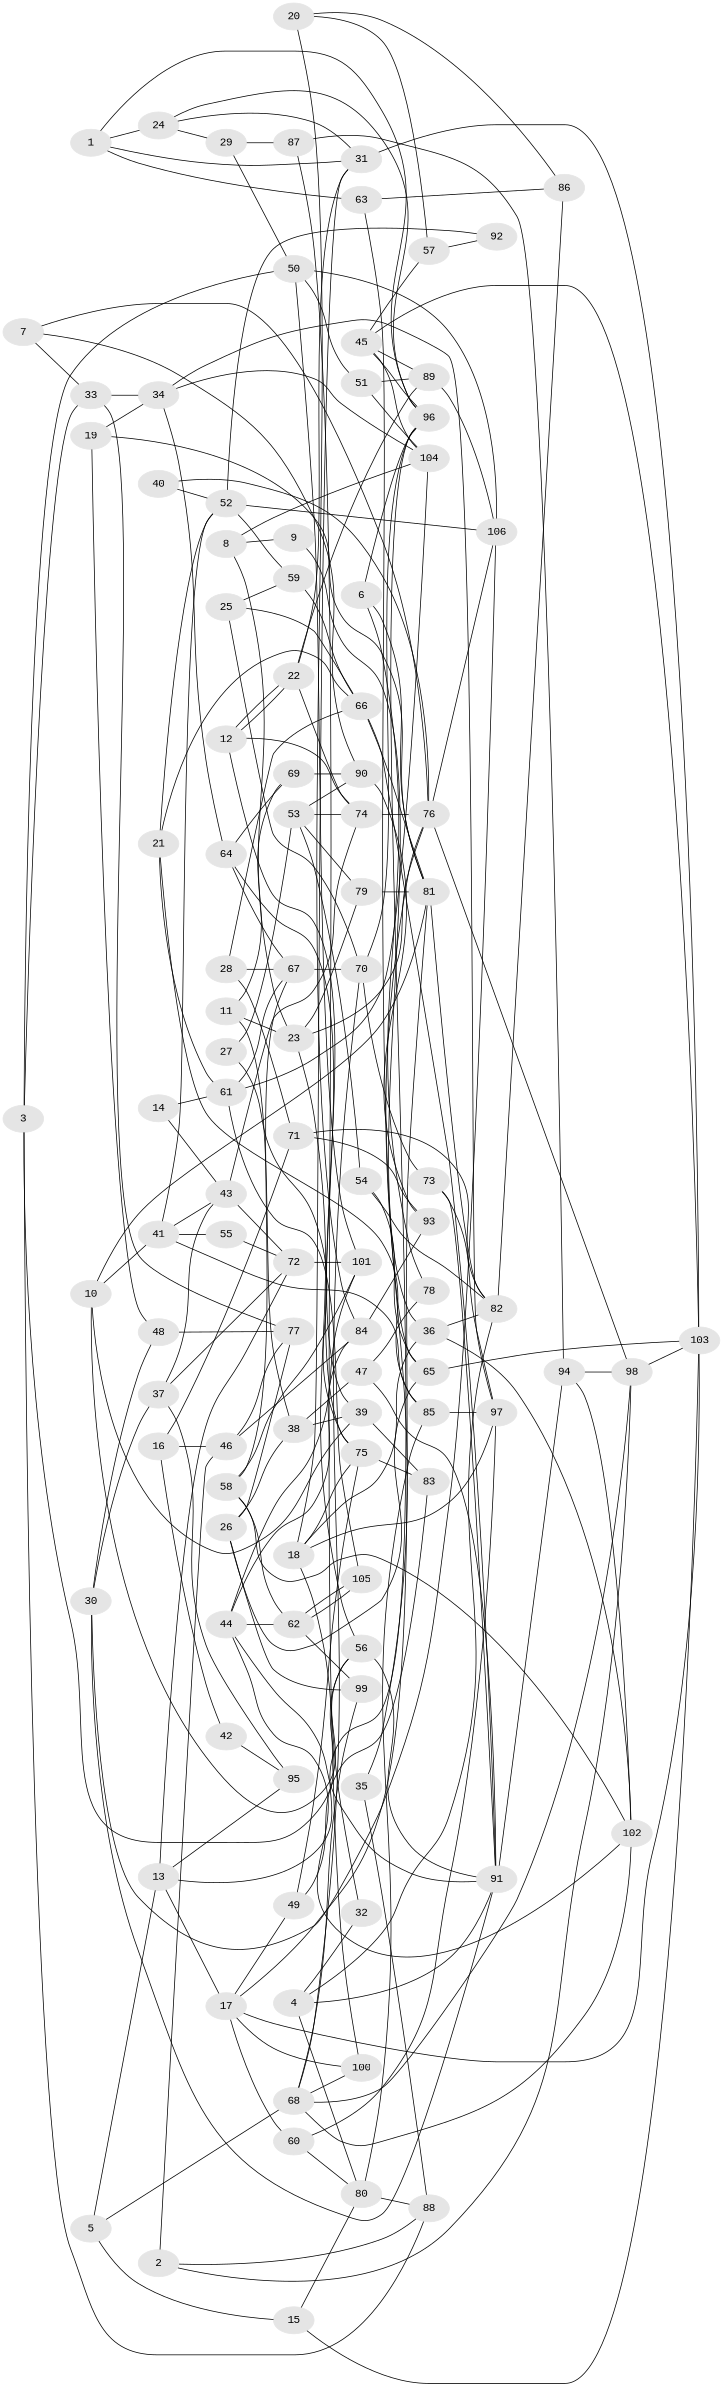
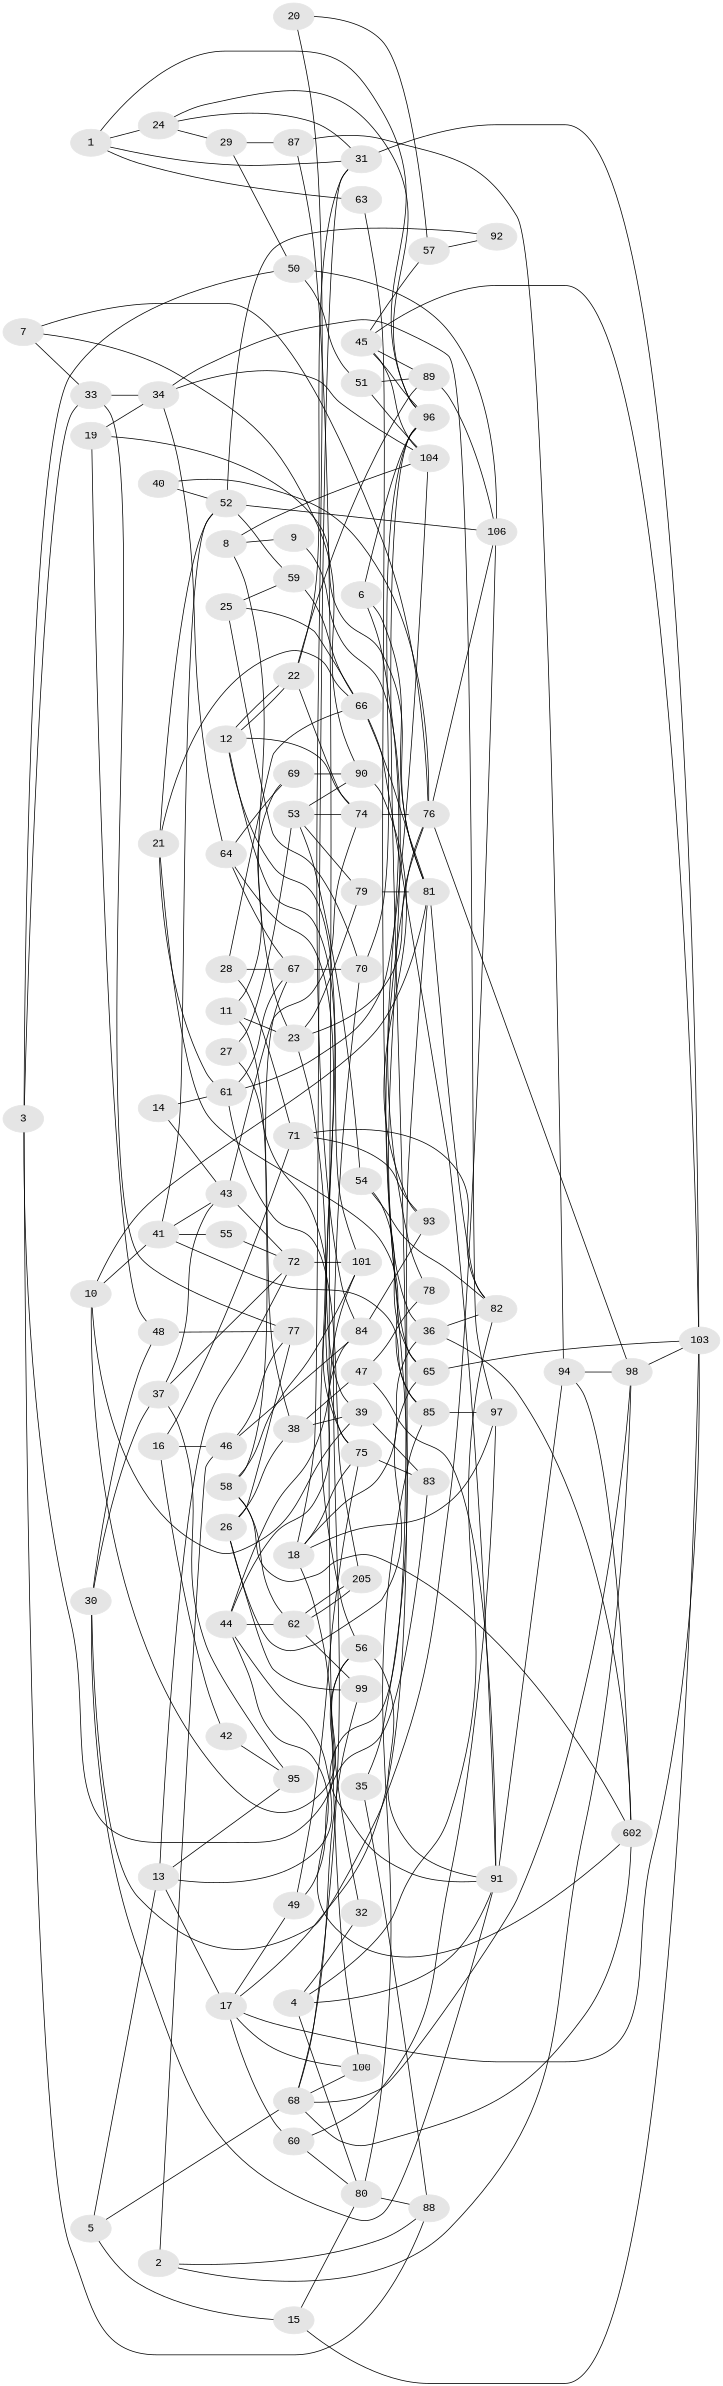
(564, 188) -> none
(320, 767) -> (304, 885)
(429, 1181) -> none
(361, 1579) -> (361, 1579)
(632, 1833) -> (632, 1833)
